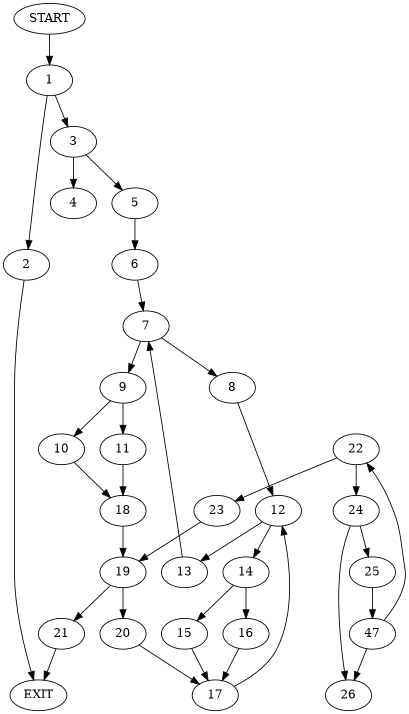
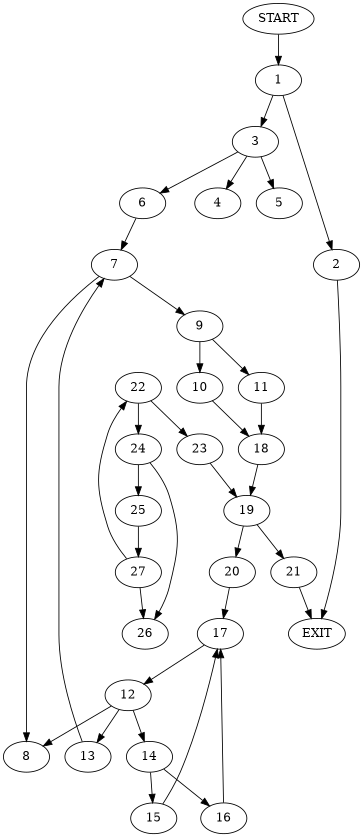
(135, 230) -> (203, 171)
(254, 445) -> (83, 723)
(372, 634) -> (138, 572)
